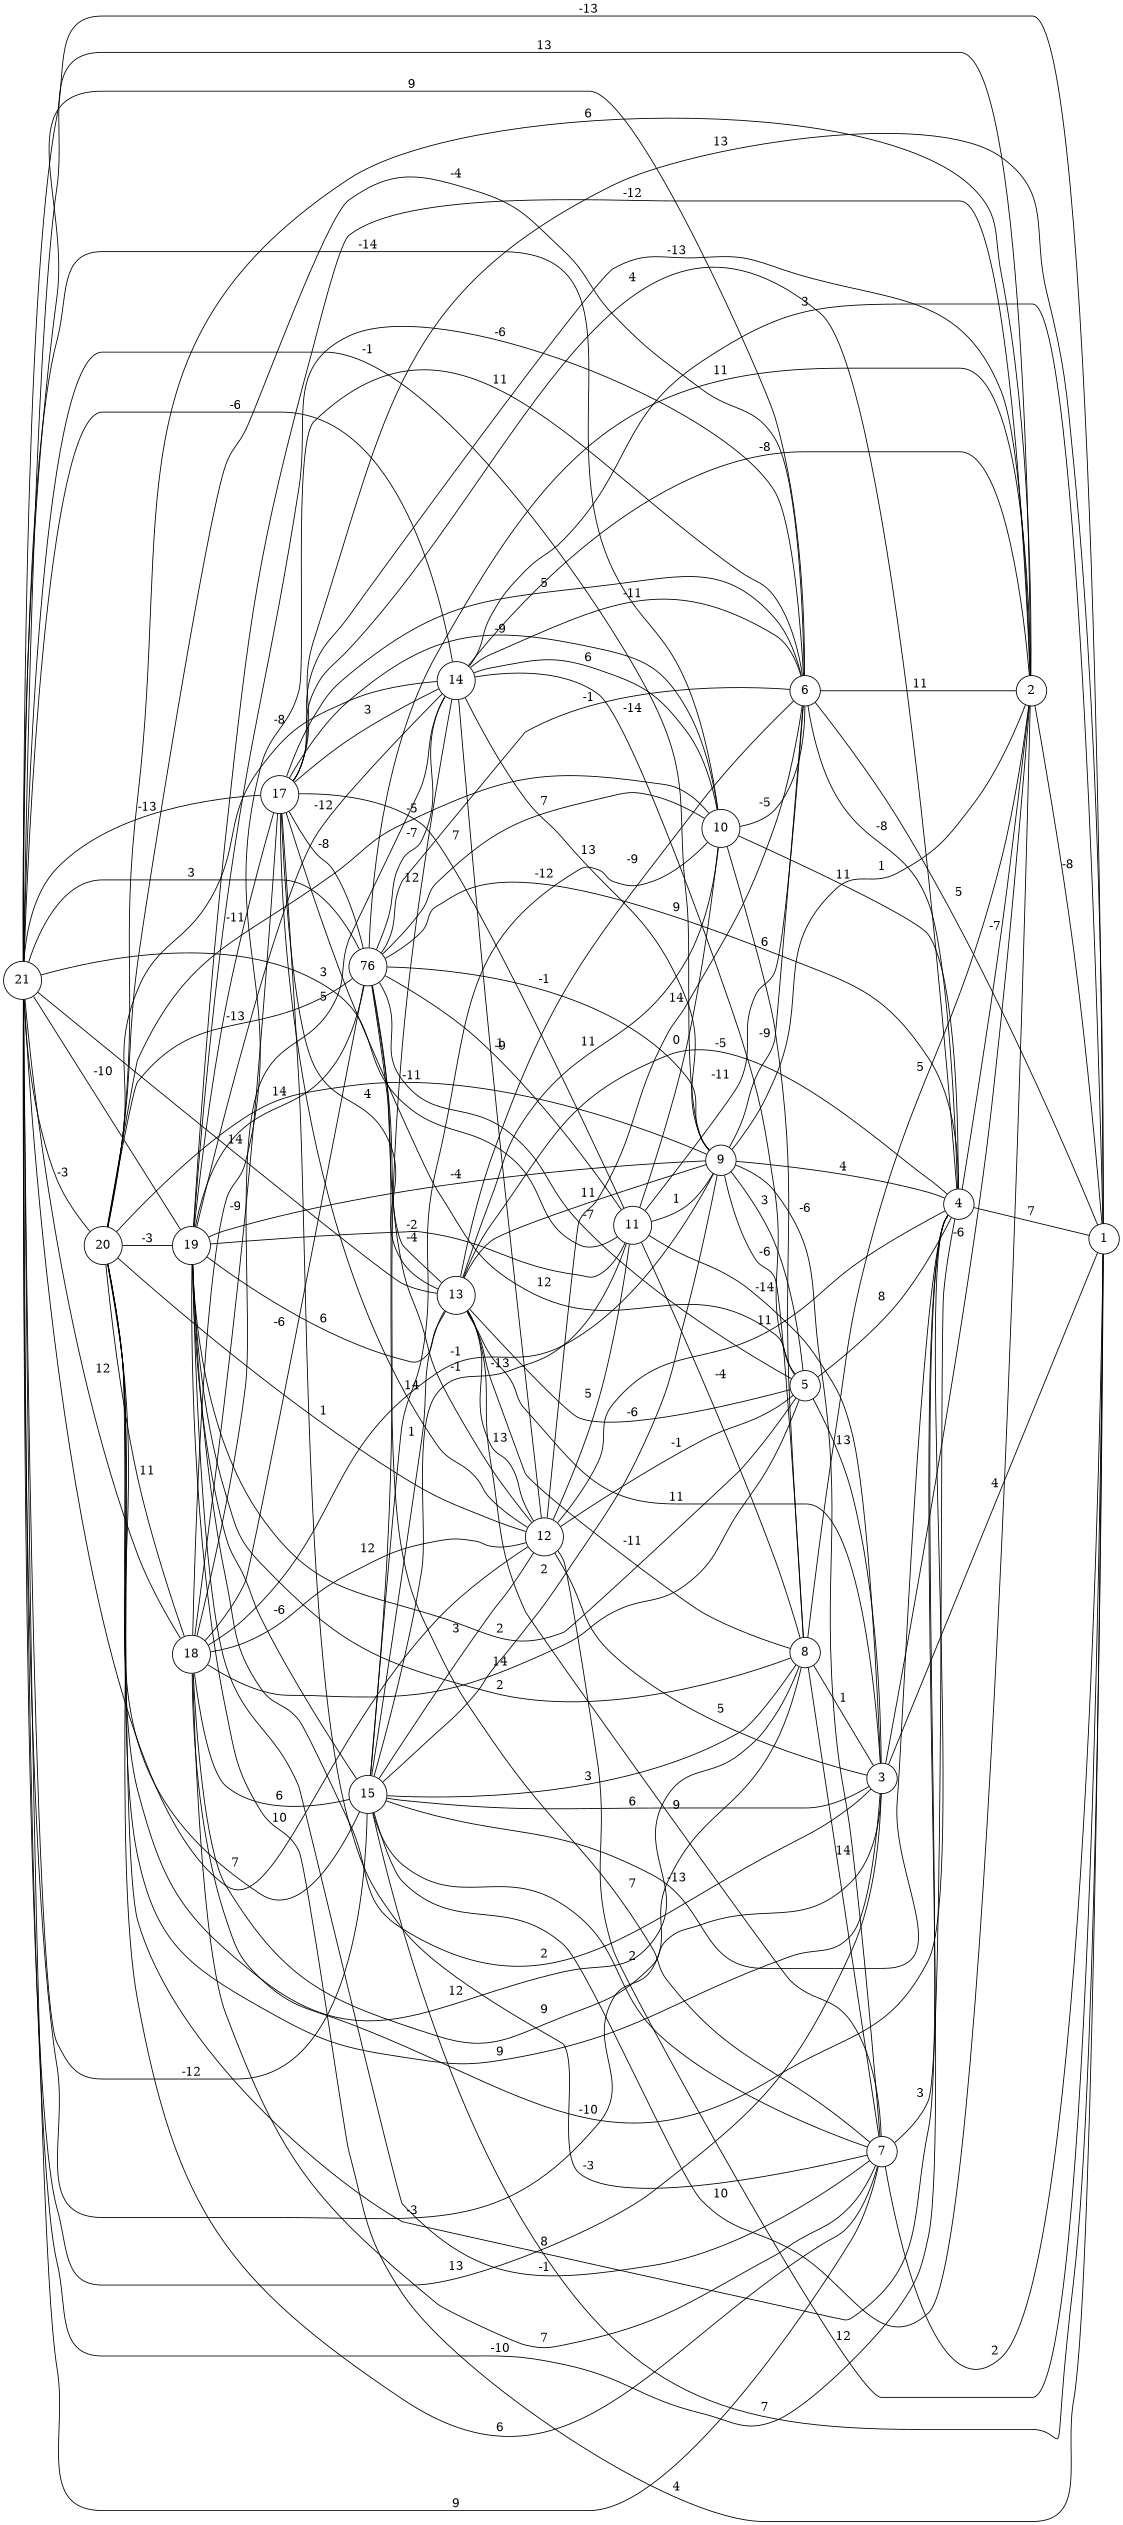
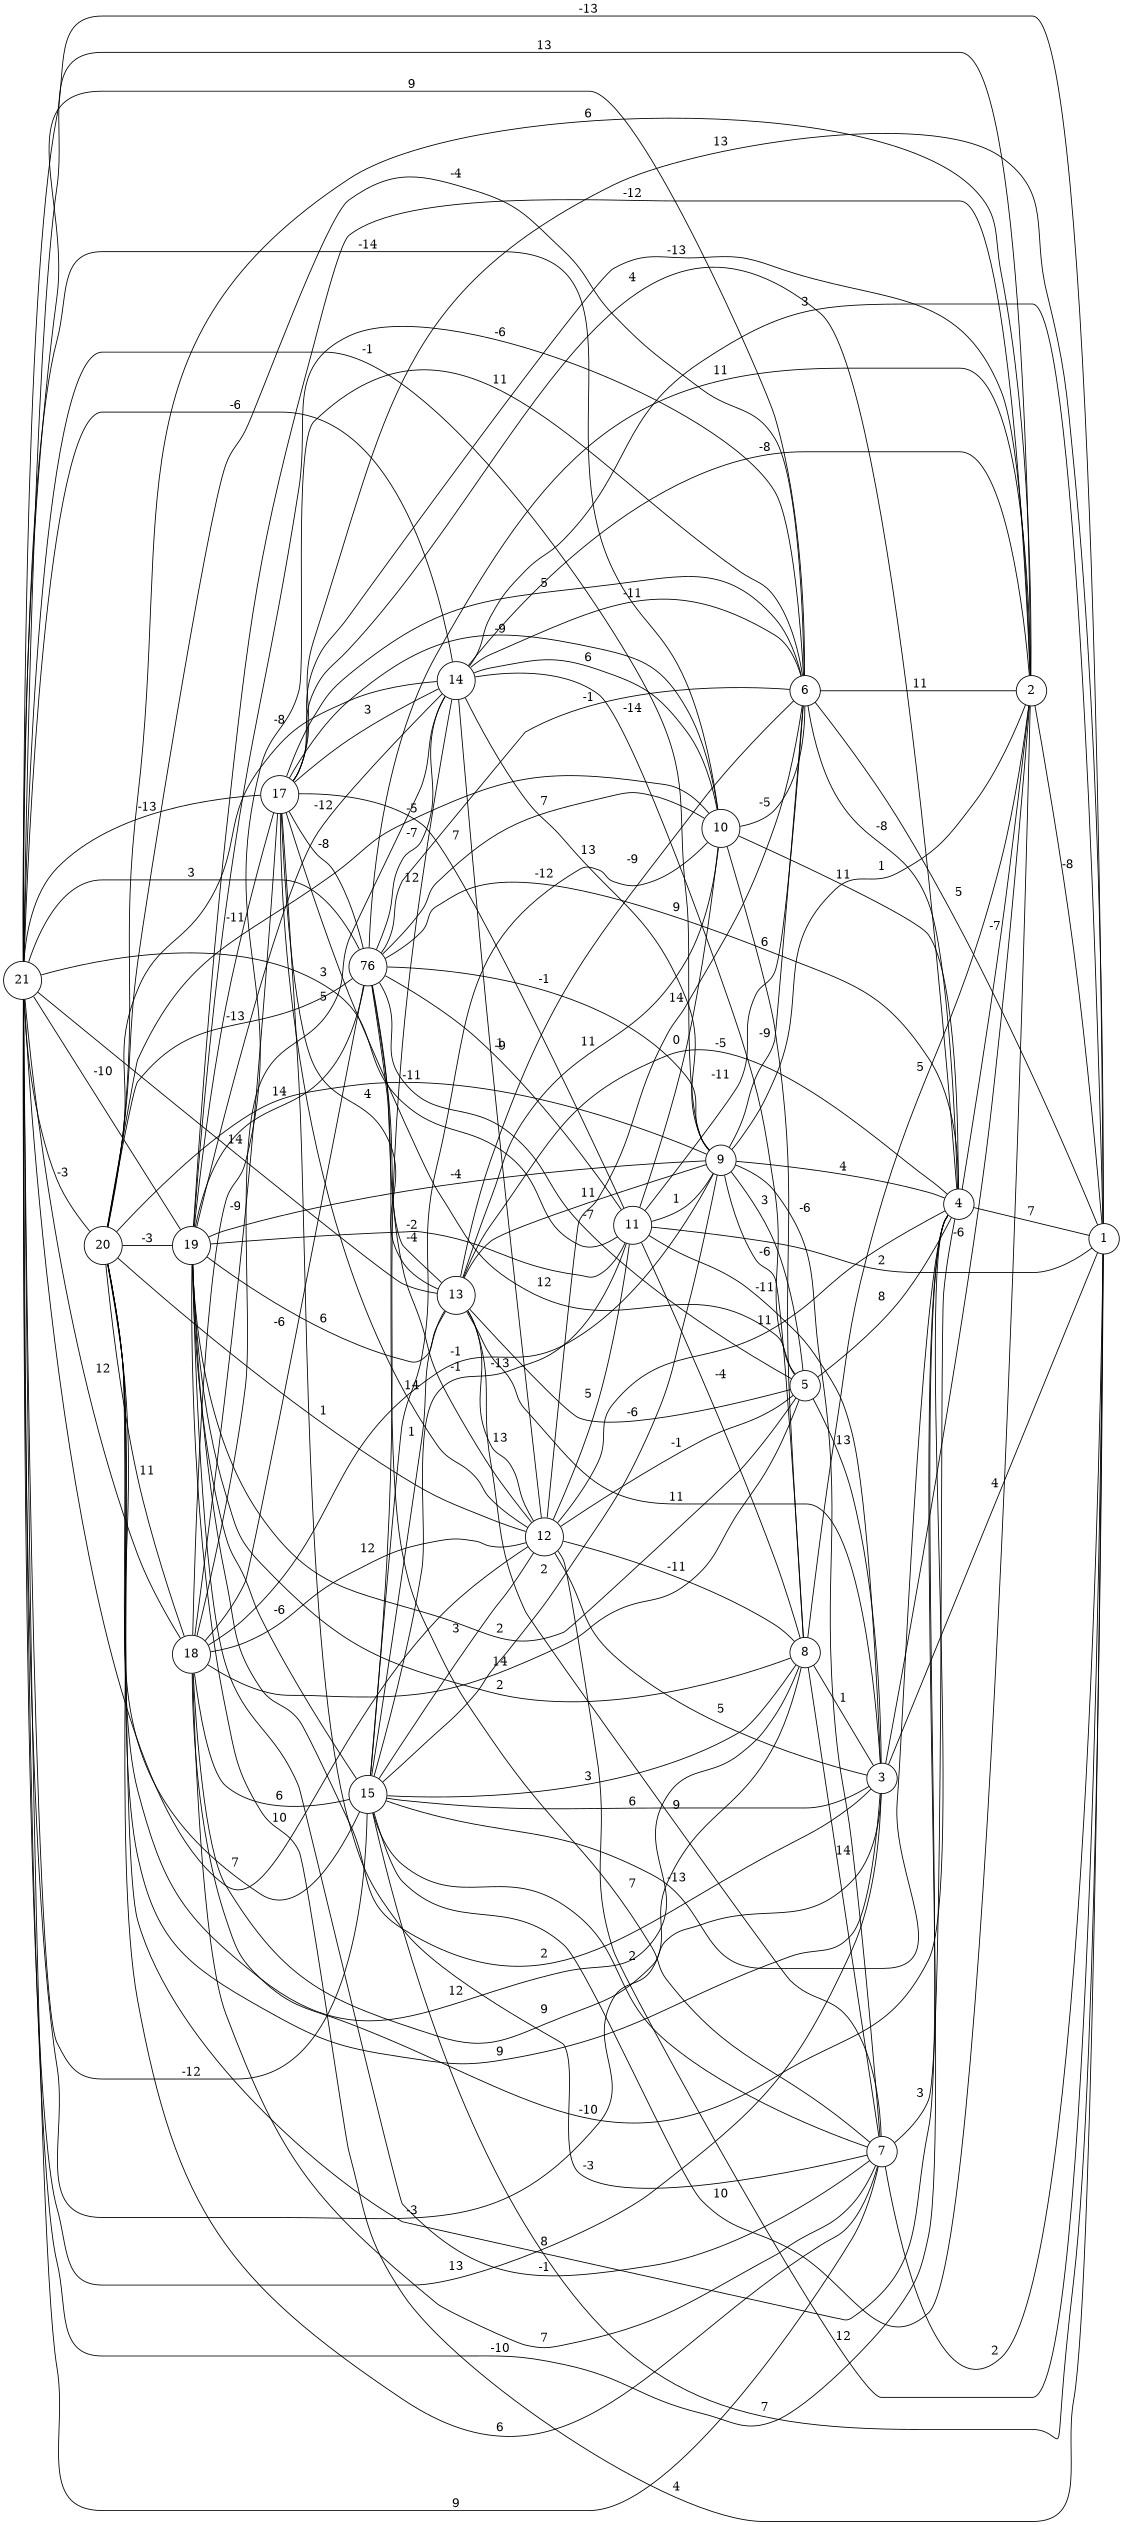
none -> (873, 1268)
(765, 1288) -> (765, 1288)
(581, 1522) -> (678, 1578)
